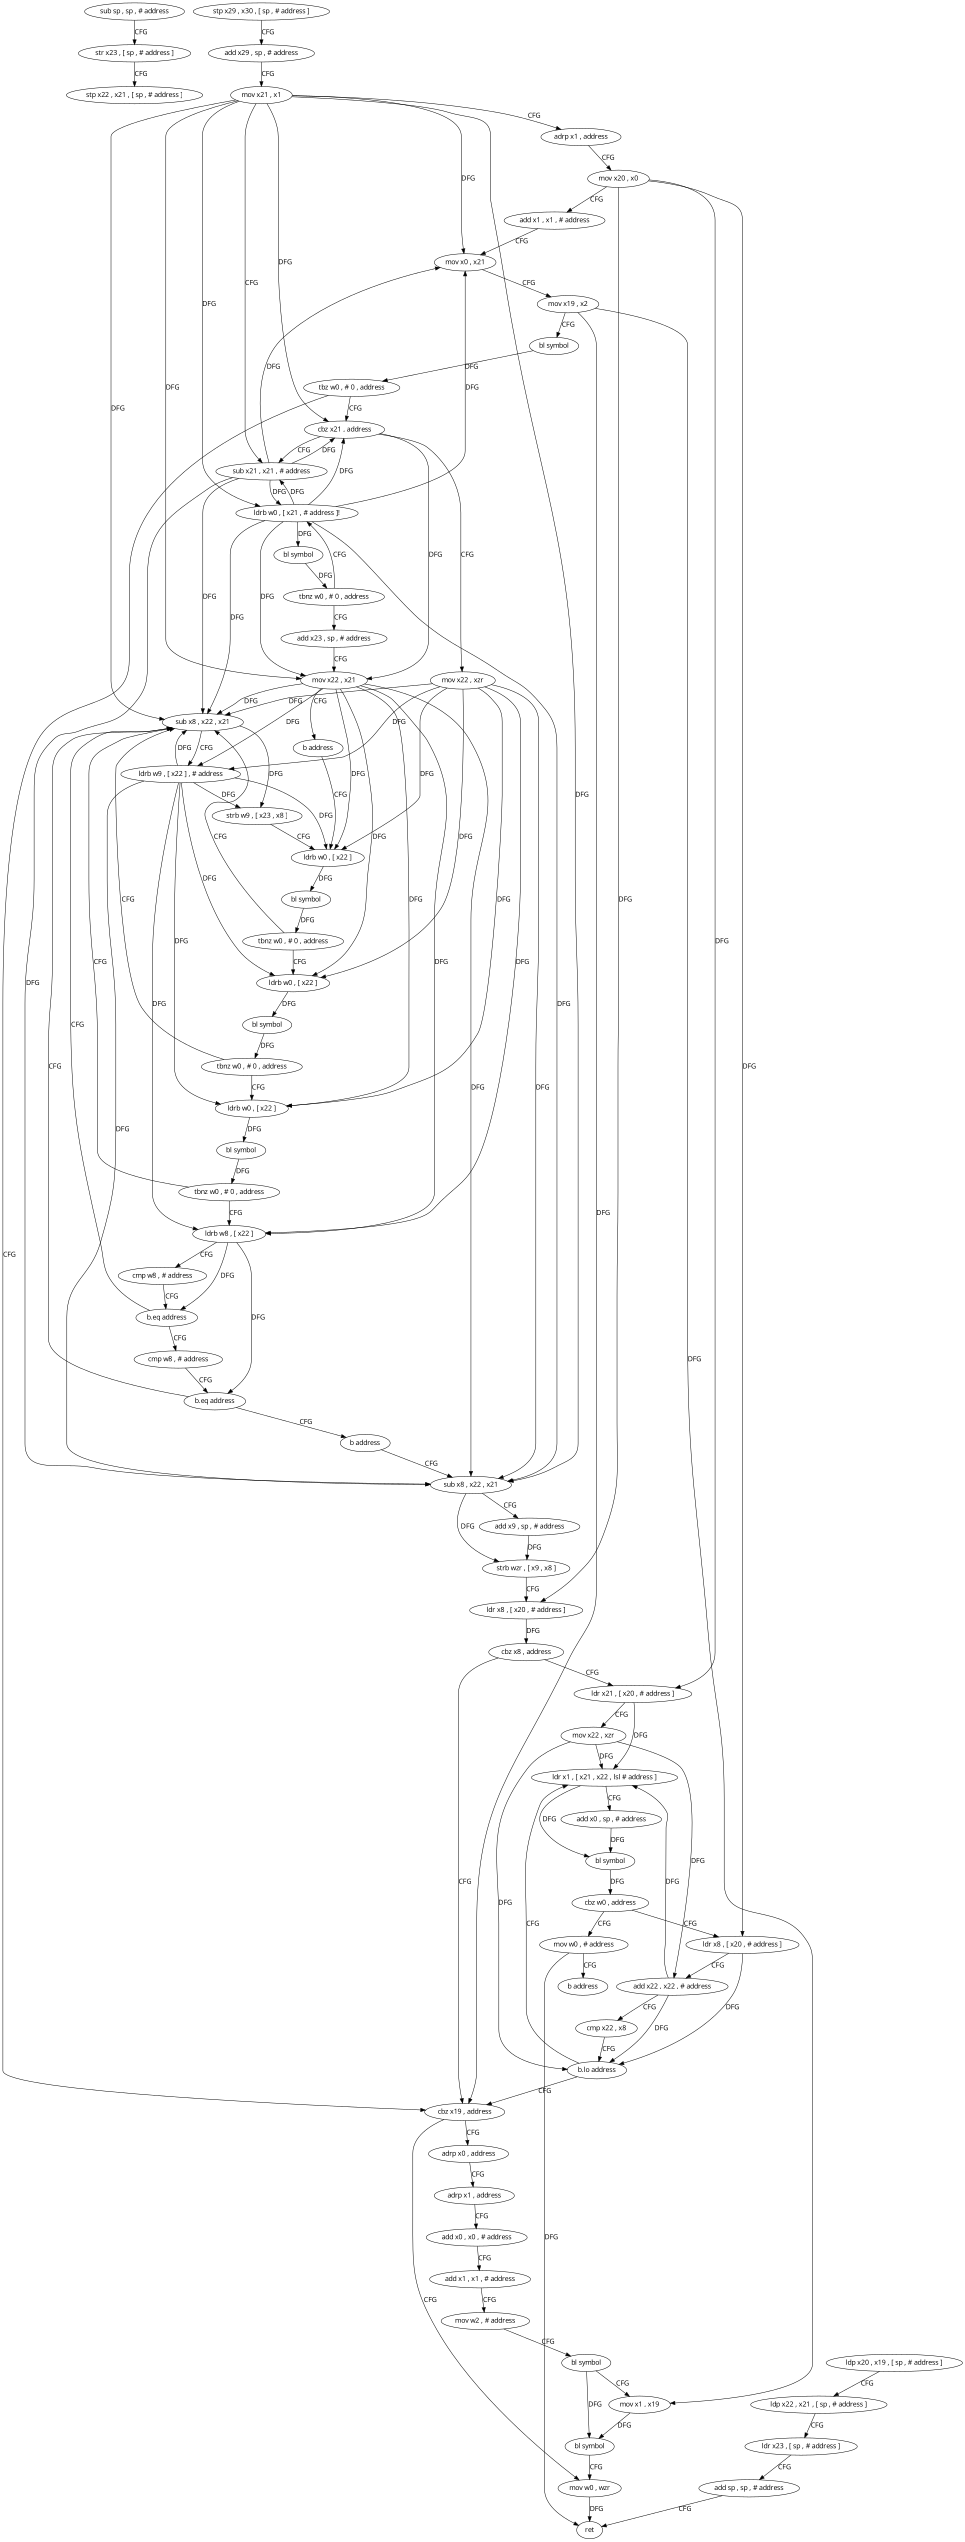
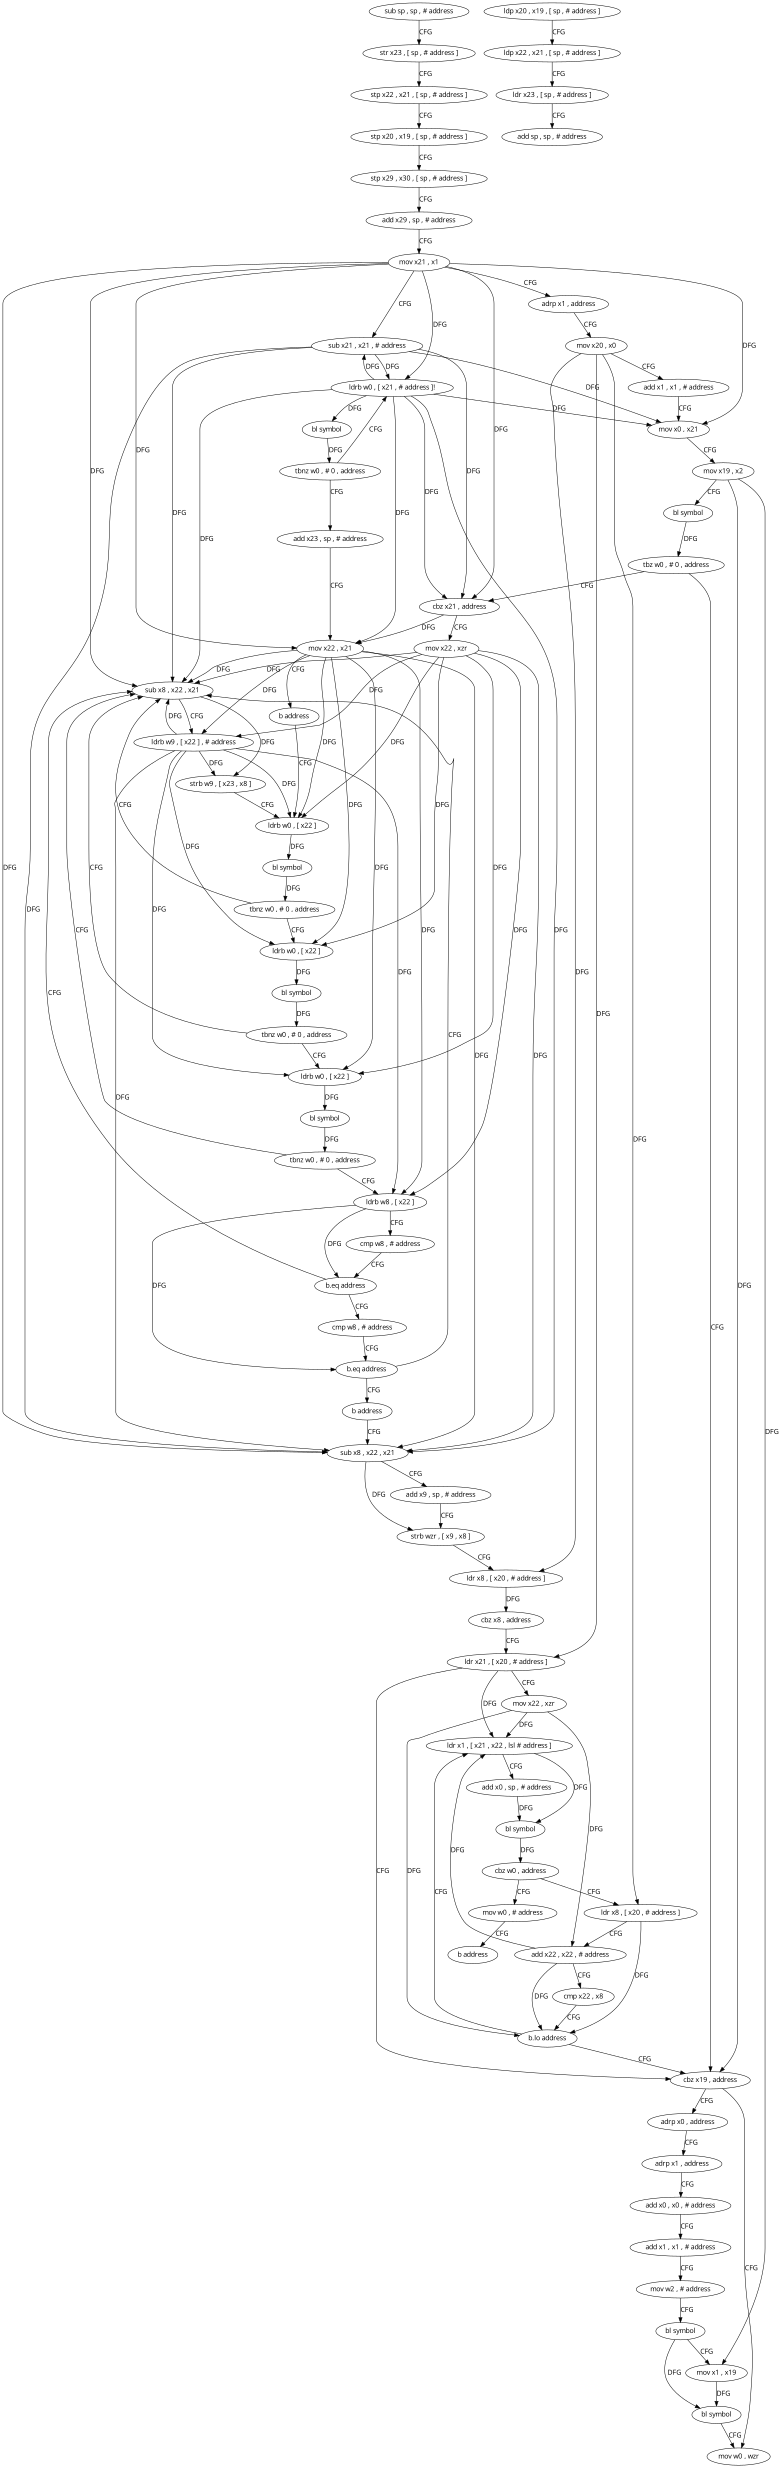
none -> (419, 137)
(300, 445) -> none
(535, 1548) -> (447, 1516)
(458, 1868) -> (376, 1971)
(590, 2530) -> none
